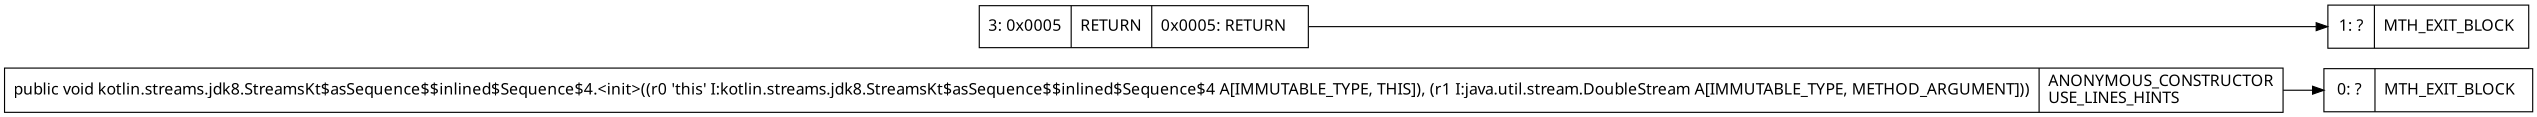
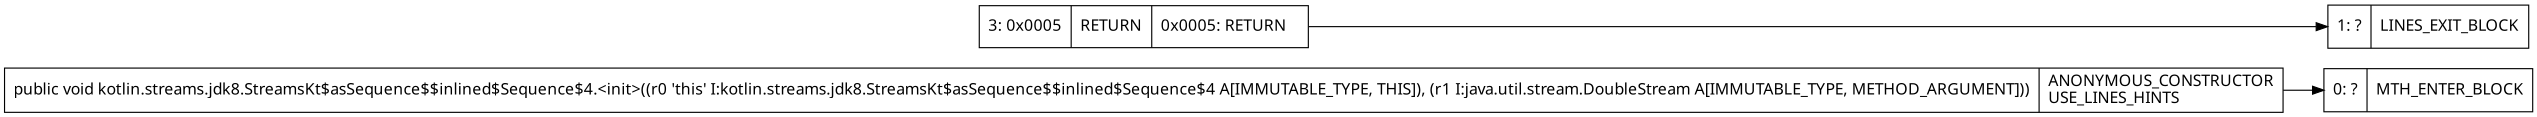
(2449, 26) -> (2450, 26)
(2450, 90) -> (2450, 90)
